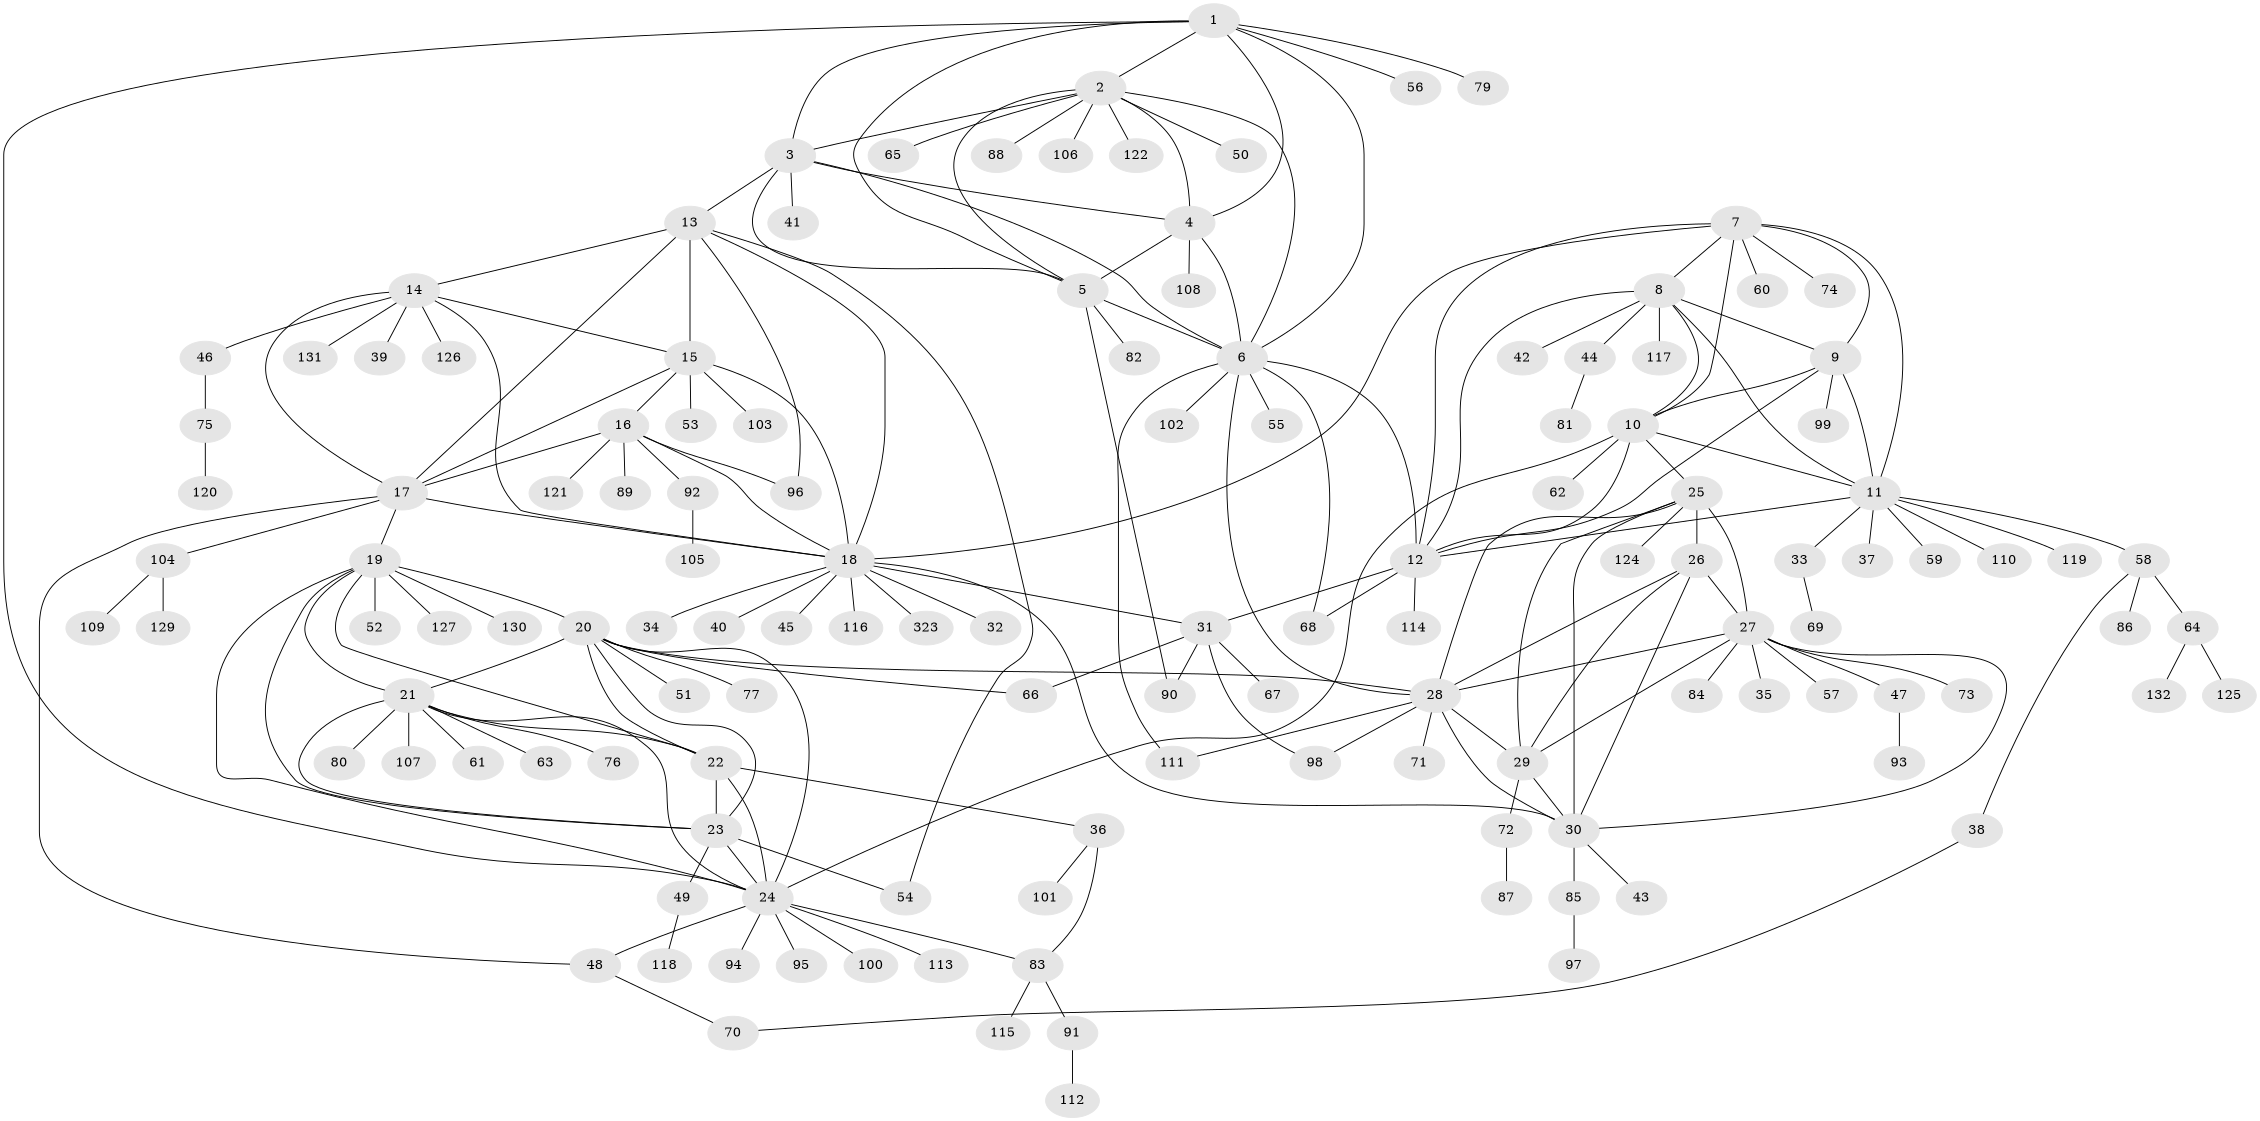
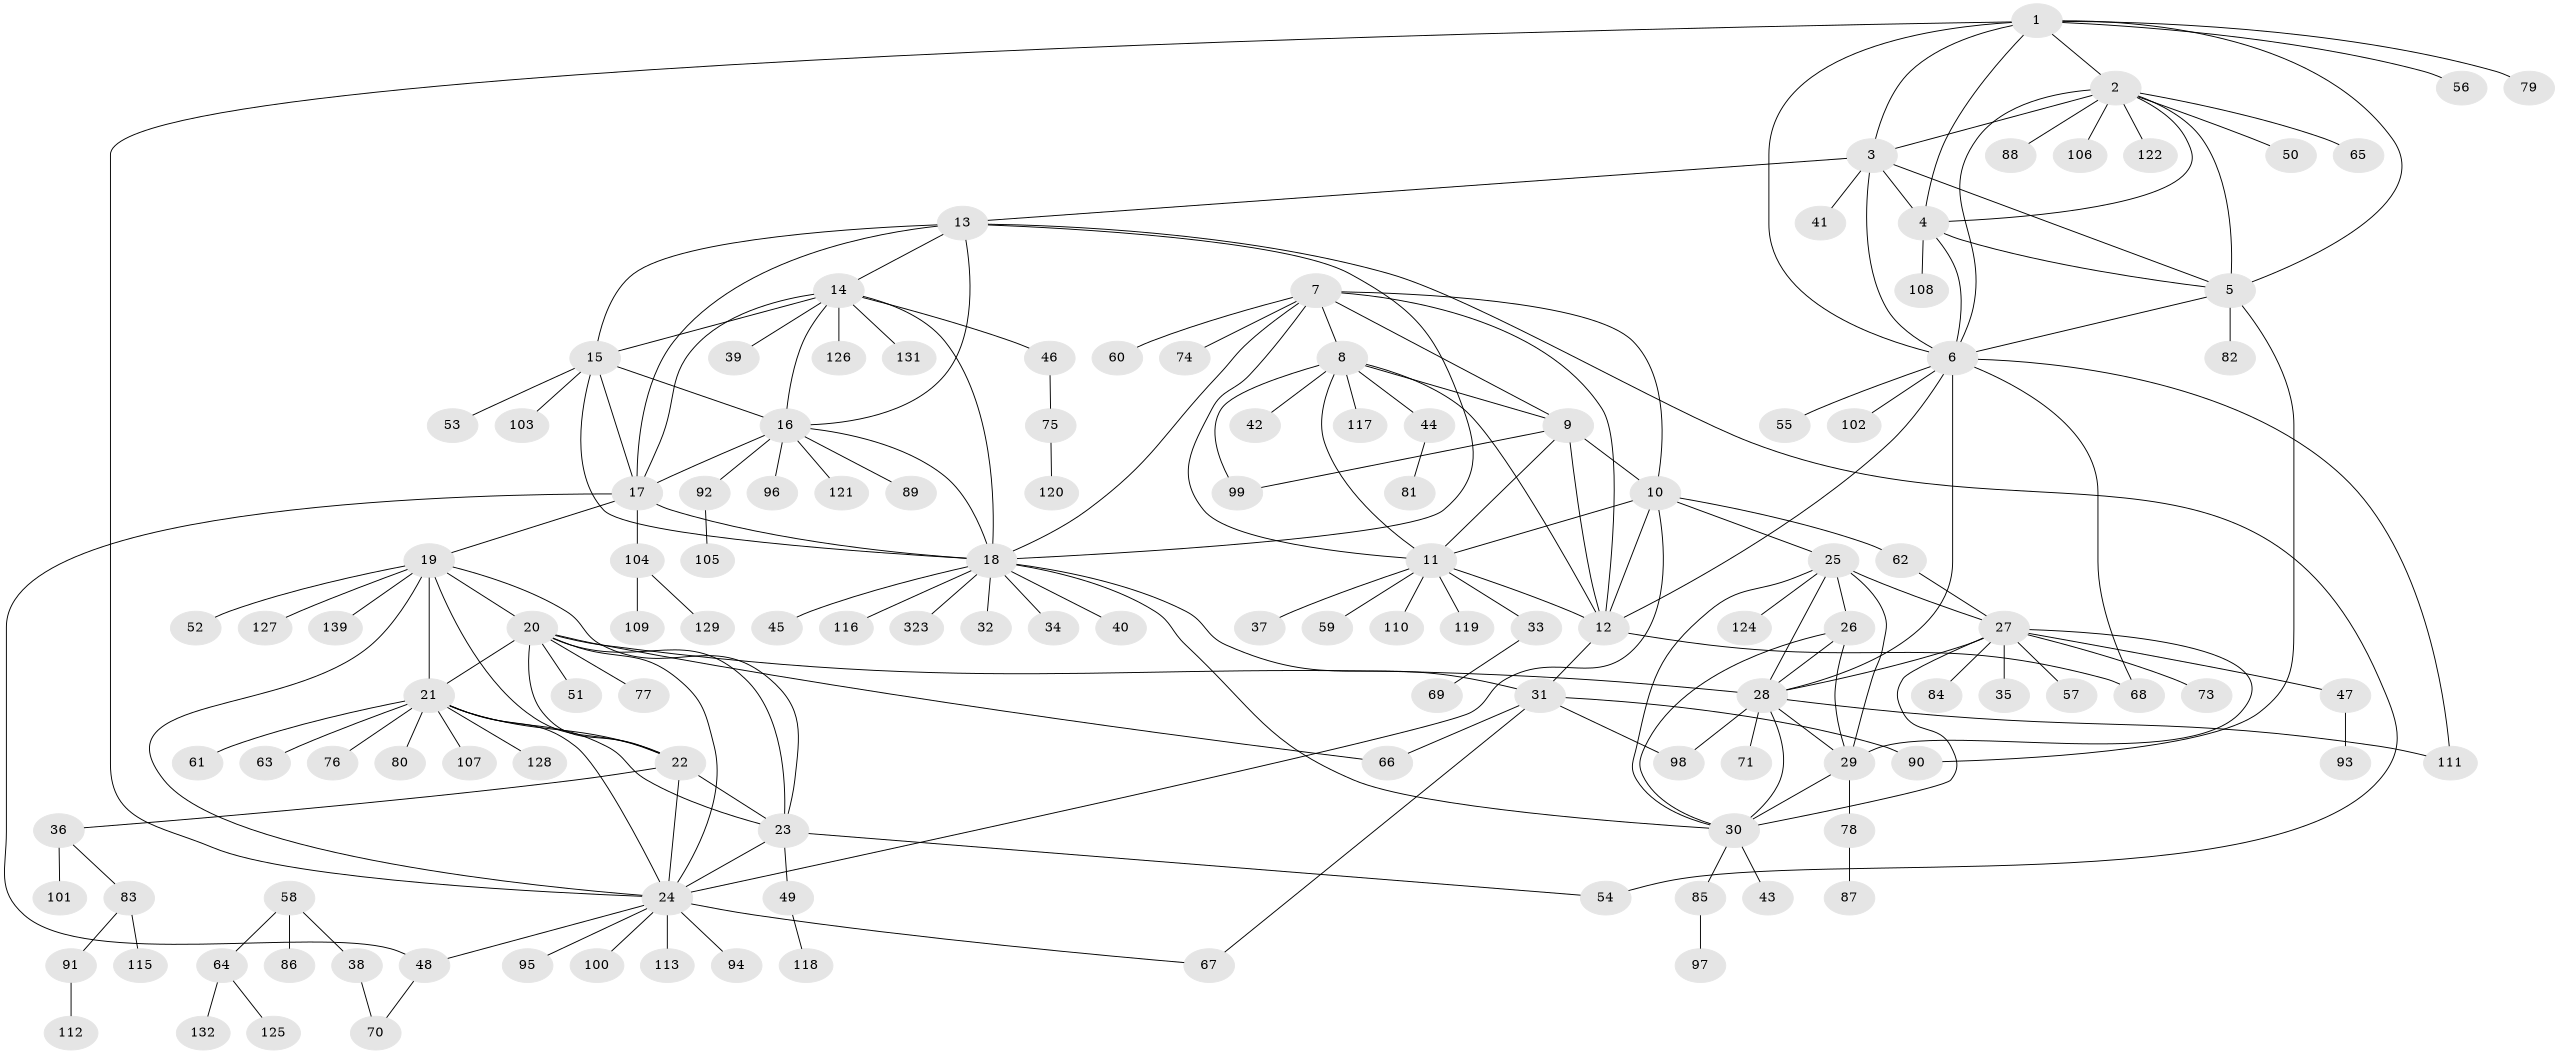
(773, 349) -> (943, 377)
none -> (799, 354)
(1698, 366) -> (1235, 397)
(2014, 518) -> none
(1723, 594) -> (1953, 594)
(515, 628) -> (335, 628)
(1414, 628) -> none
none -> (540, 763)
(1507, 831) -> (1850, 831)
(903, 931) -> (937, 938)
